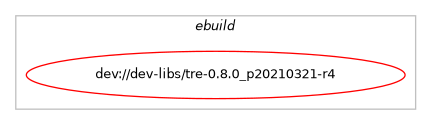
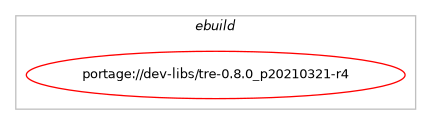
(216, 75) -> (216, 75)
